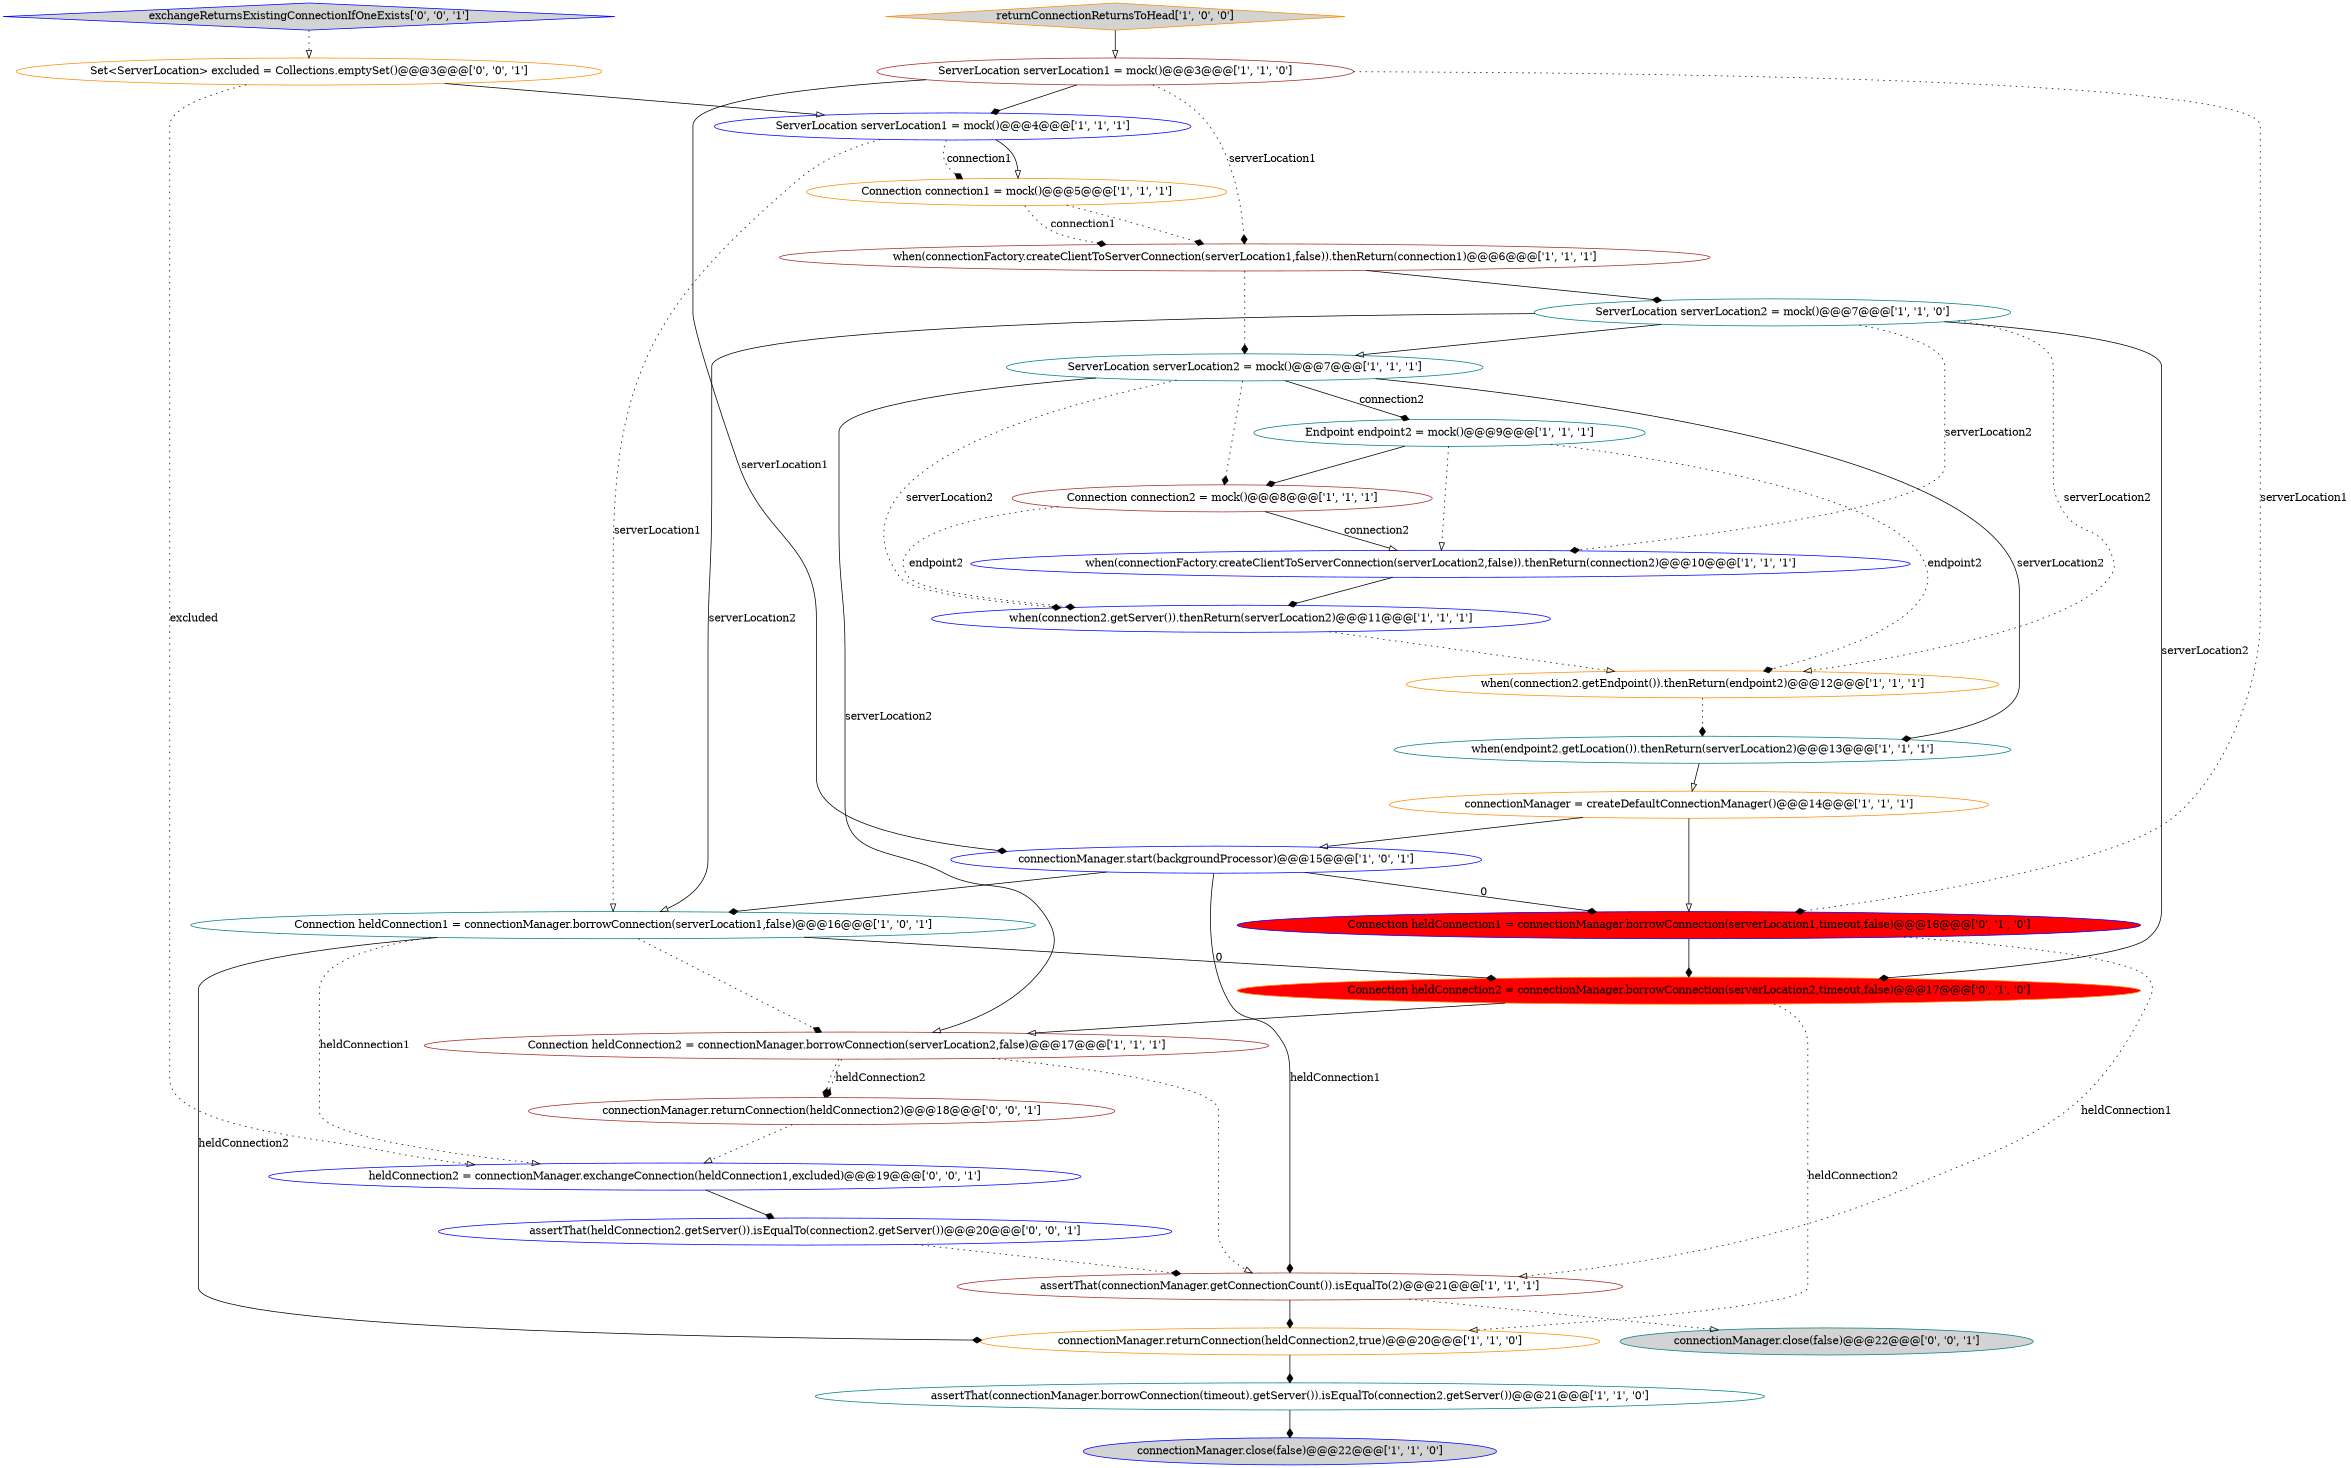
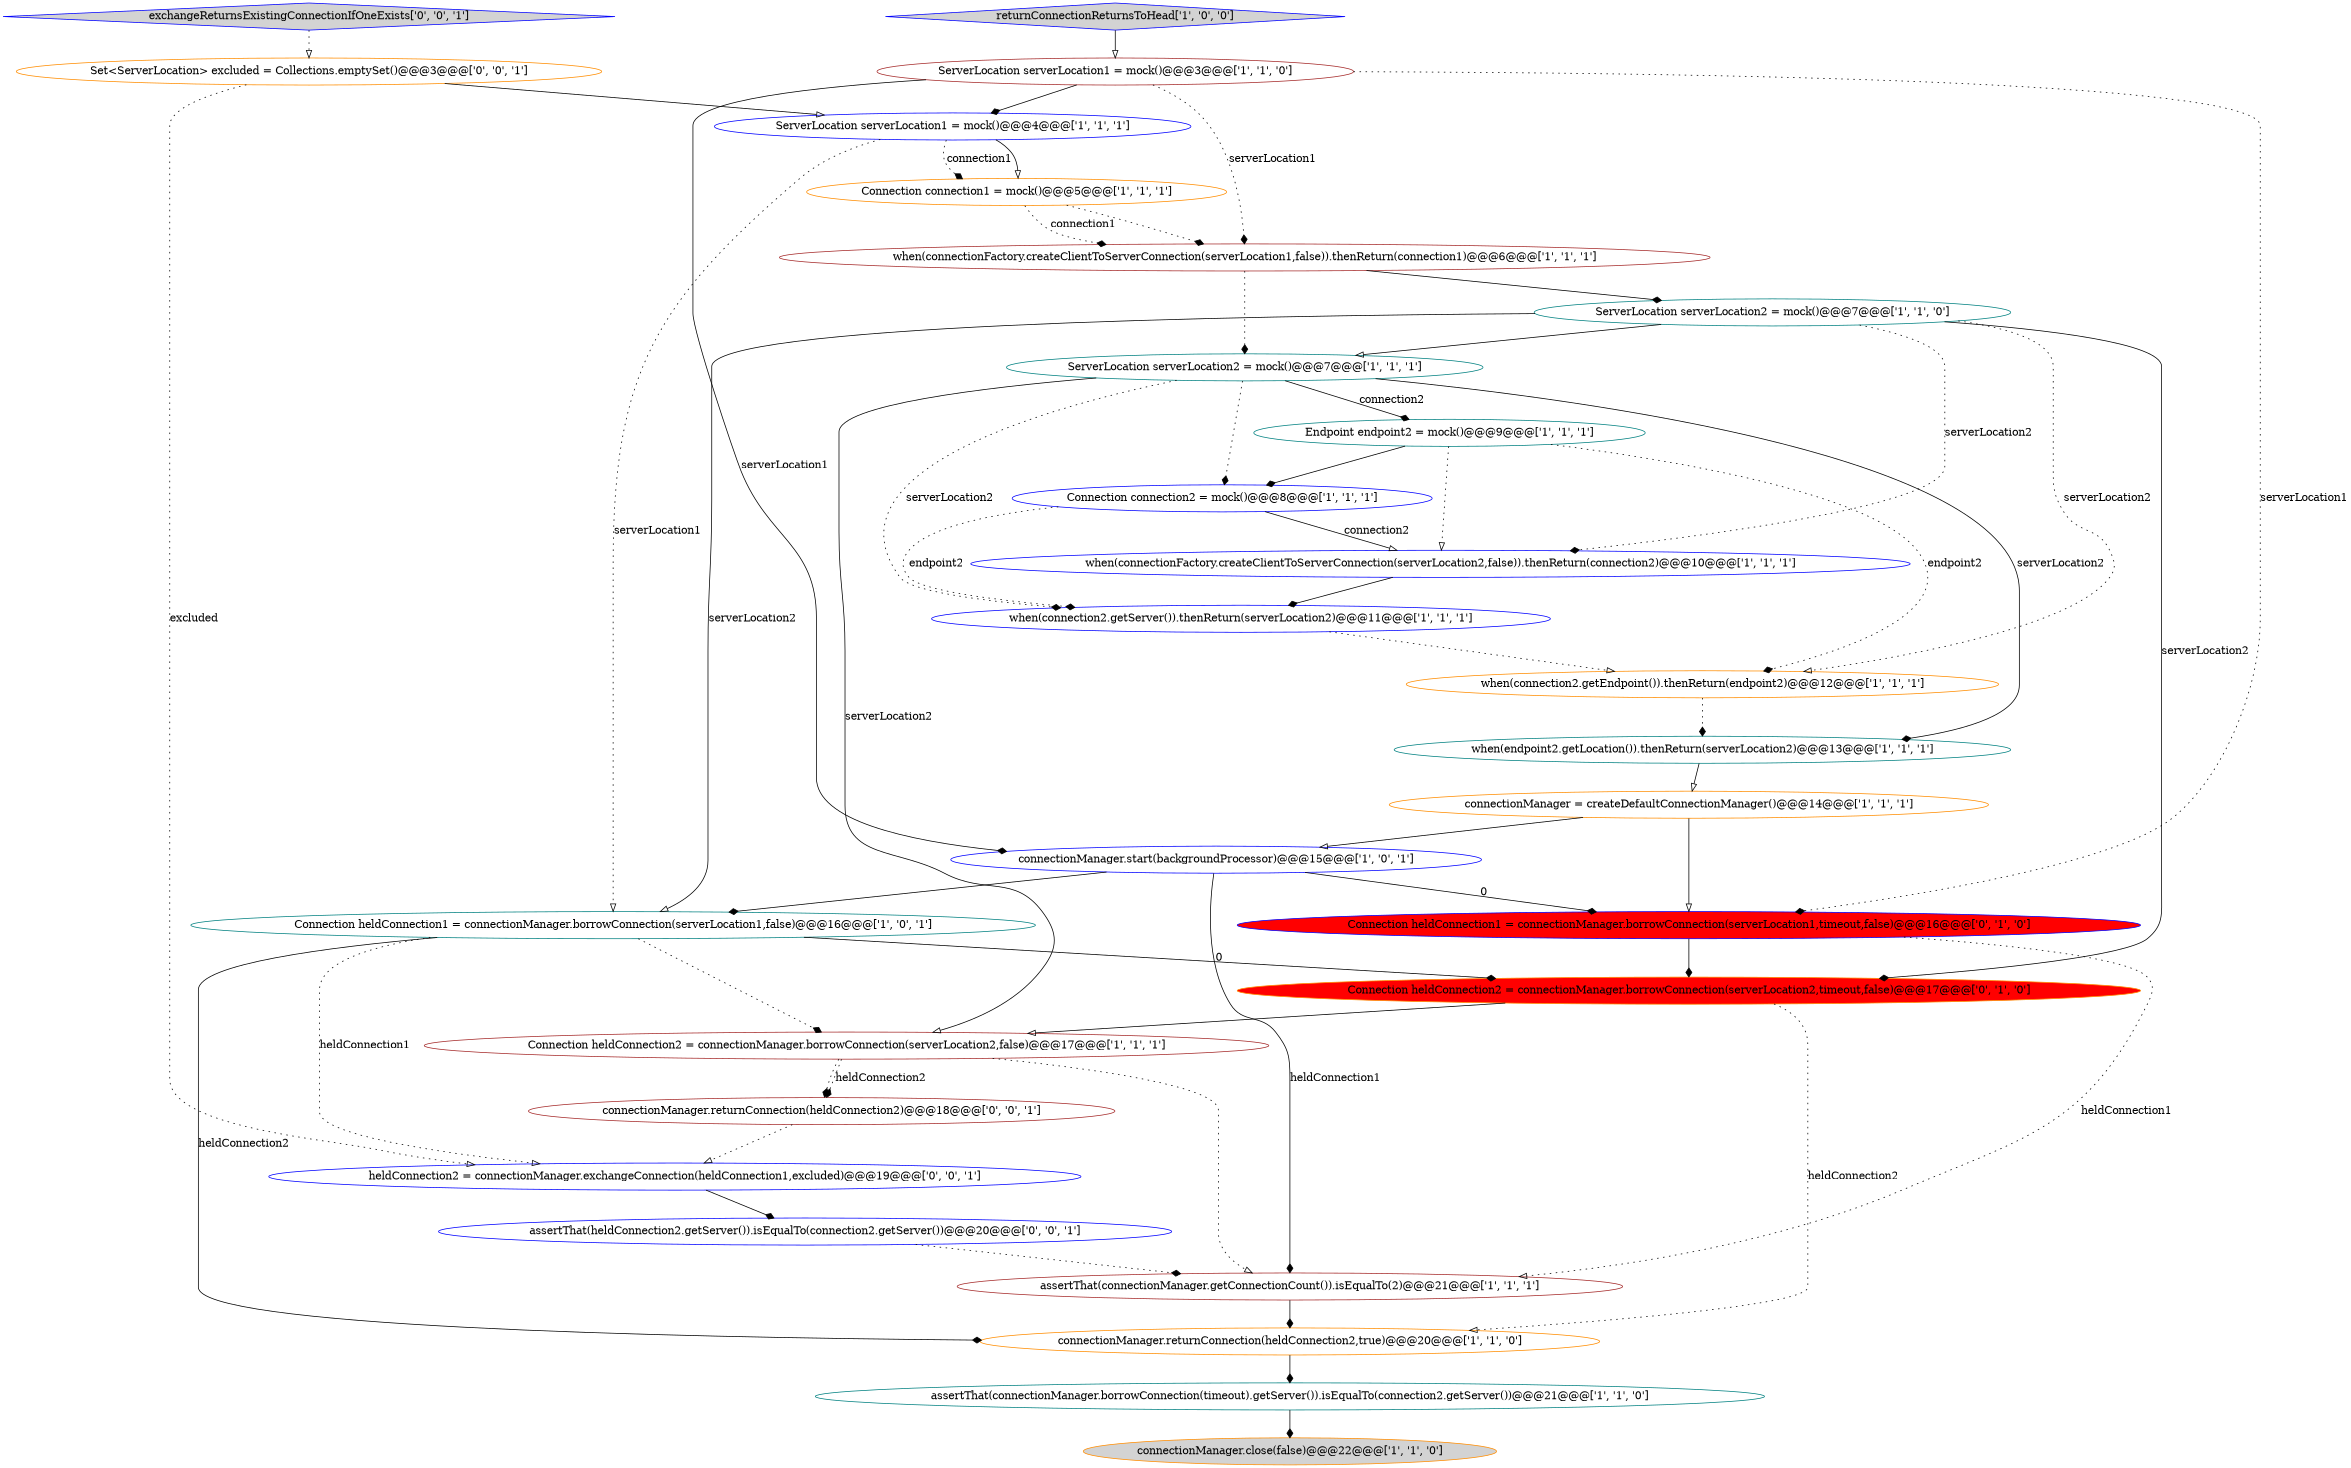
(1115, 17) -> (1115, 17)
(1222, 498) -> (1222, 498)
(1827, 1341) -> none
(1290, 1451) -> (1290, 1451)
